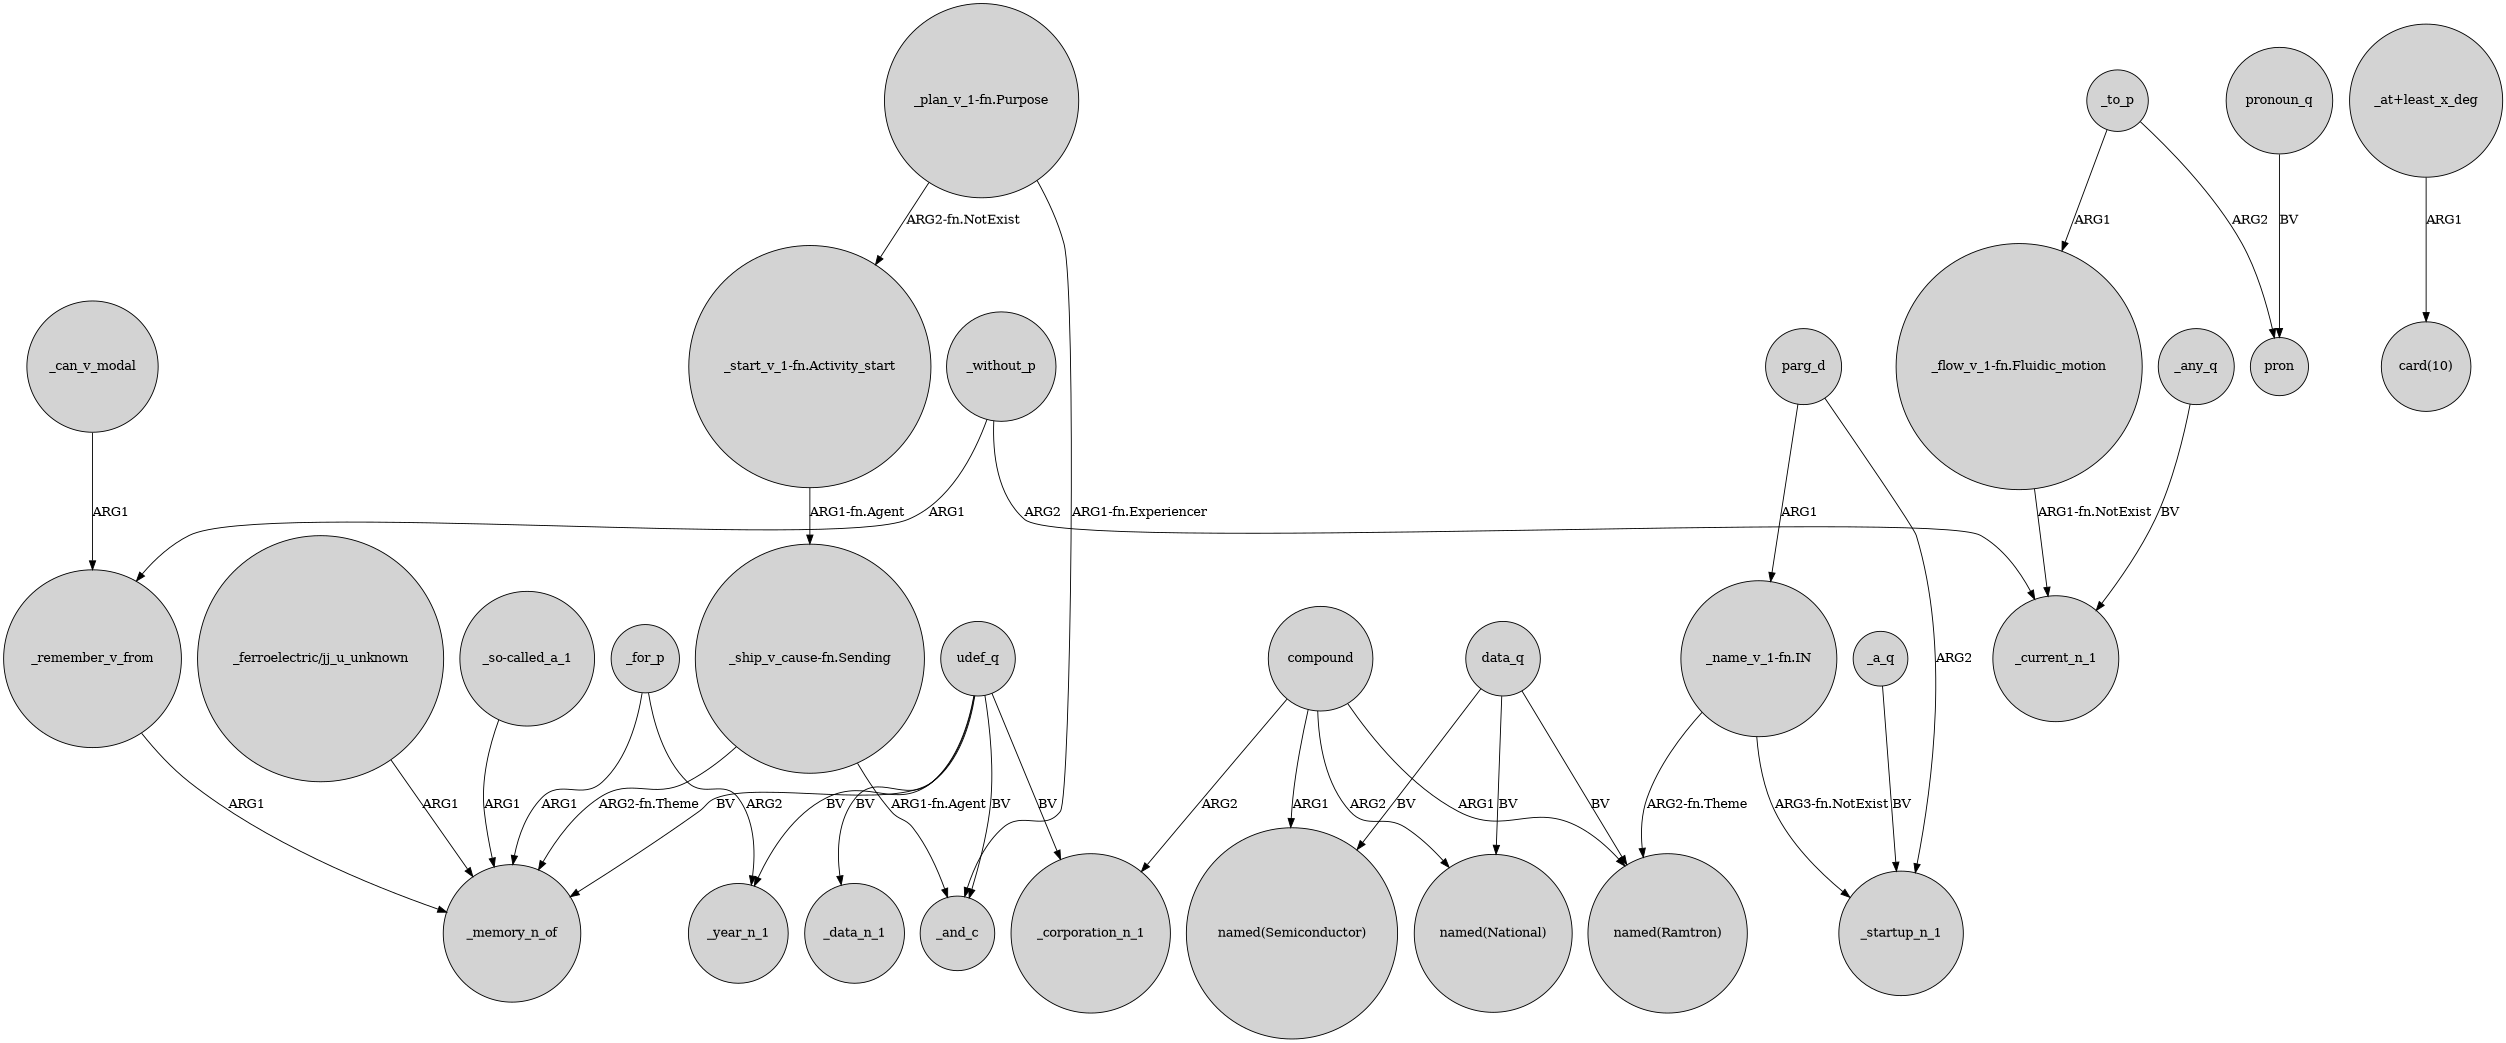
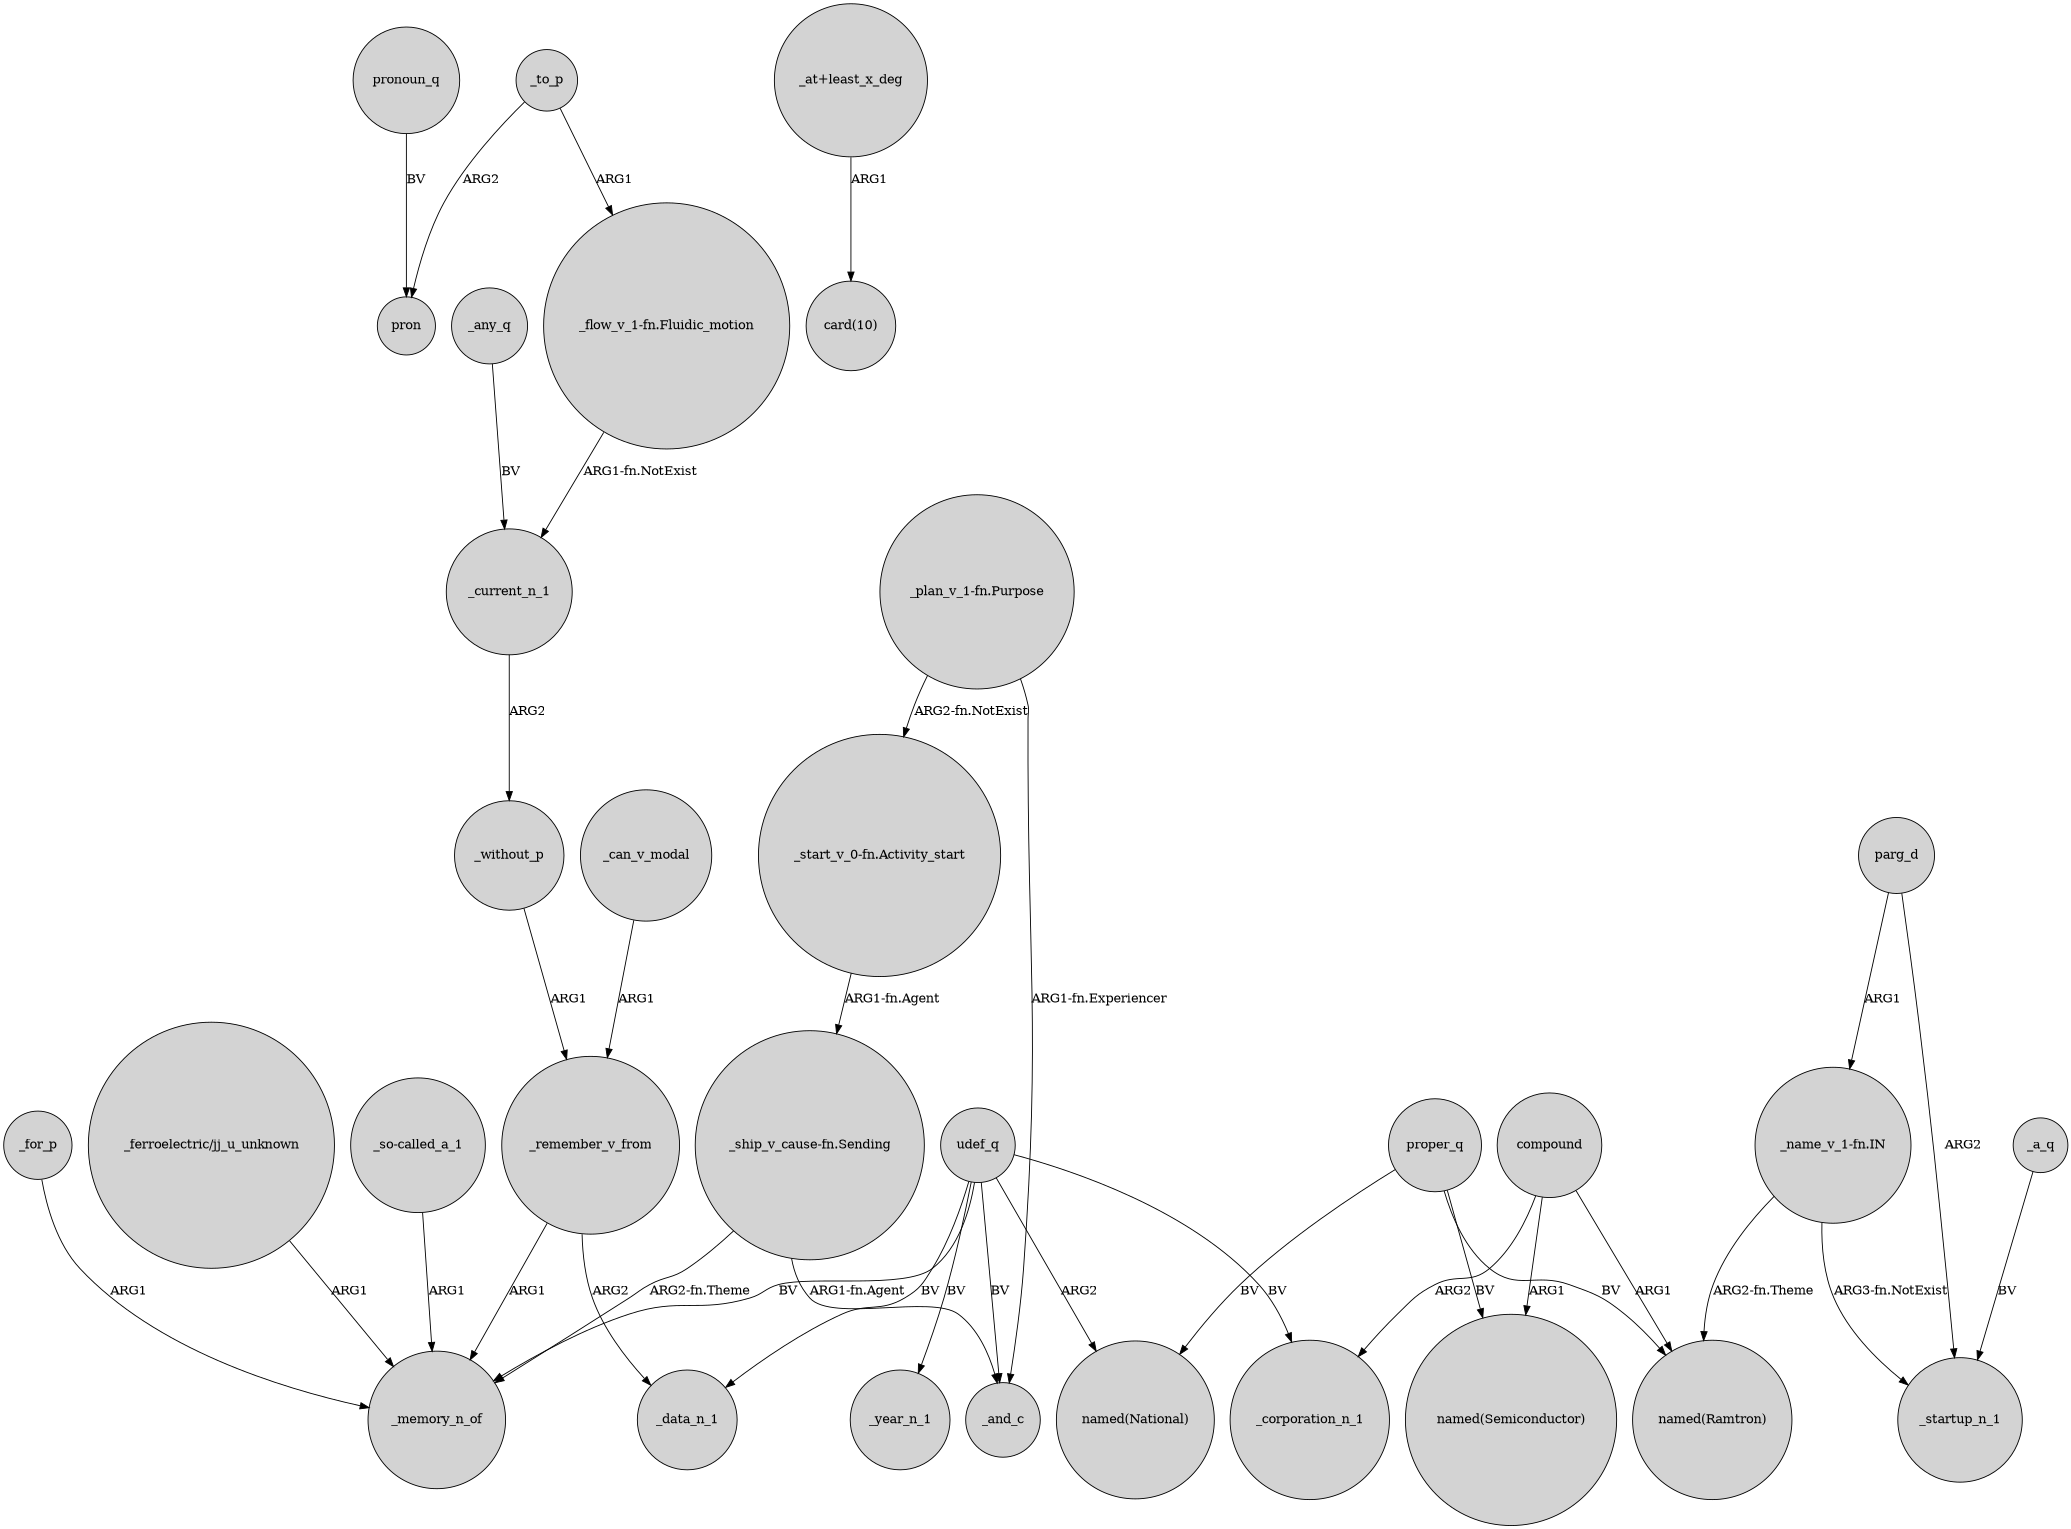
(810, 367) -> (880, 856)
(1487, 531) -> (509, 723)
(1503, 659) -> (1435, 1145)
(705, 789) -> none
(1351, 812) -> (1044, 1260)
none -> (597, 1309)
